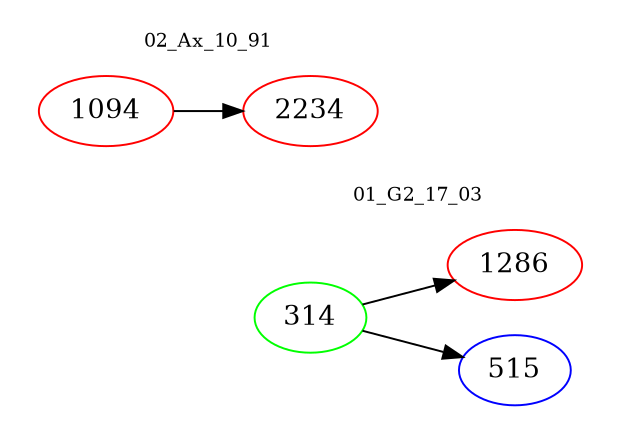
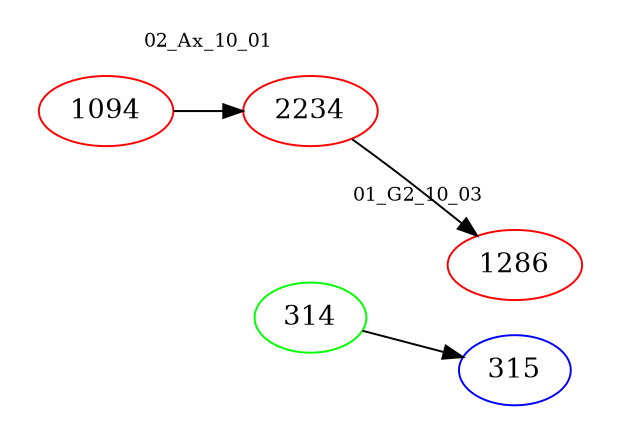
(208, 42) -> (208, 42)
(418, 196) -> (418, 196)
(399, 295) -> (419, 189)
(515, 370) -> (515, 370)
